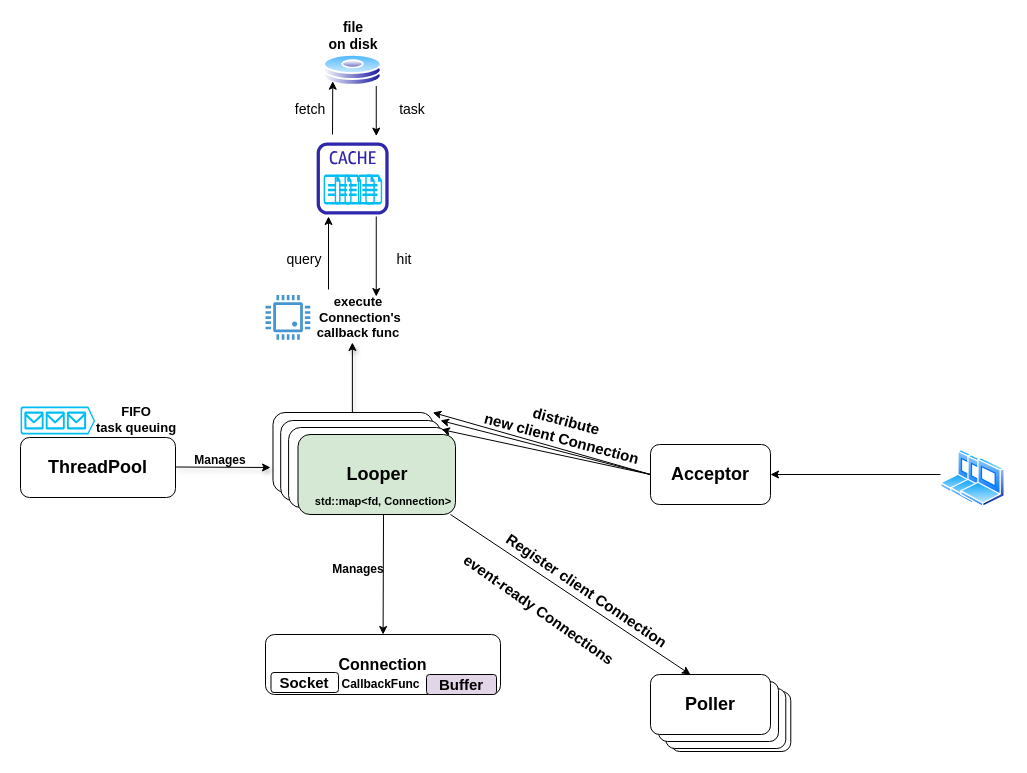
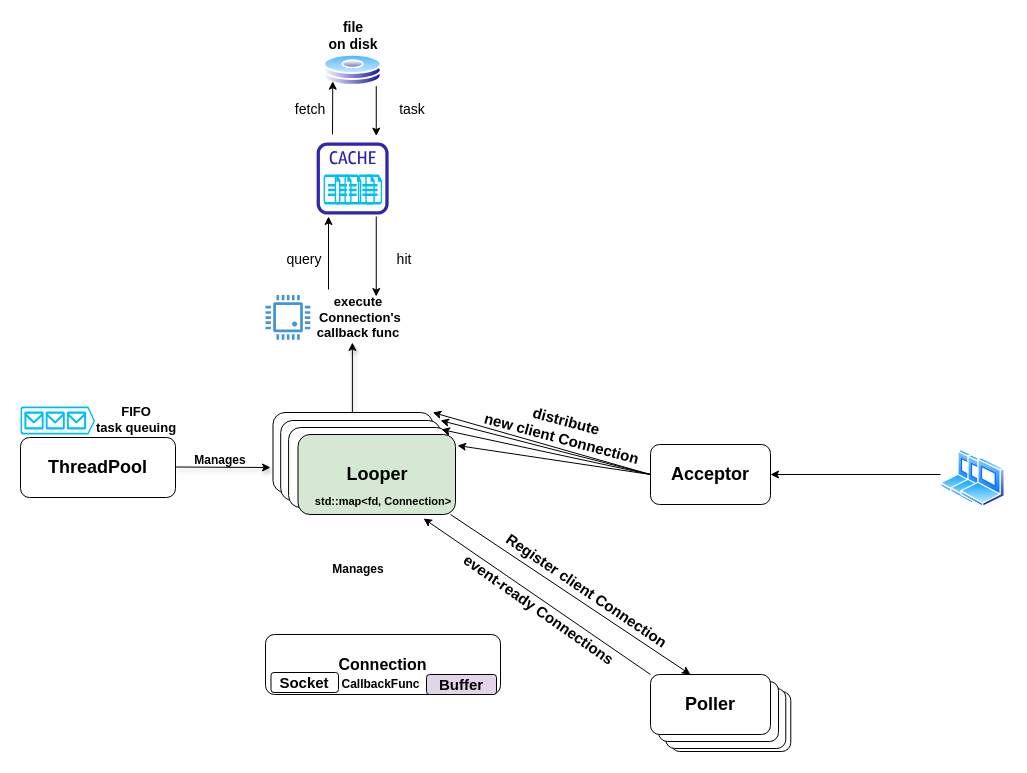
none -> (552, 460)
(383, 571) -> none
none -> (540, 599)
